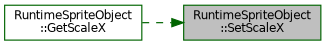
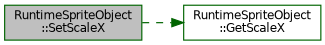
(157, 23) -> (157, 23)
